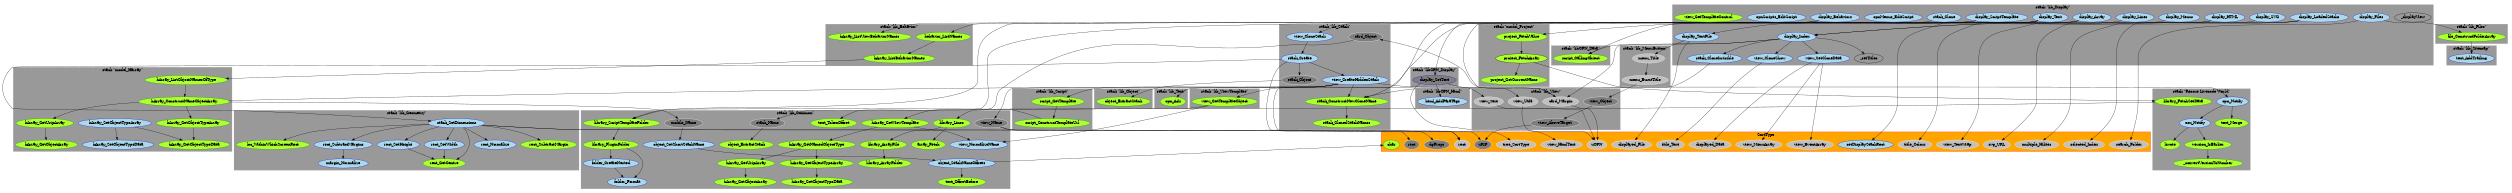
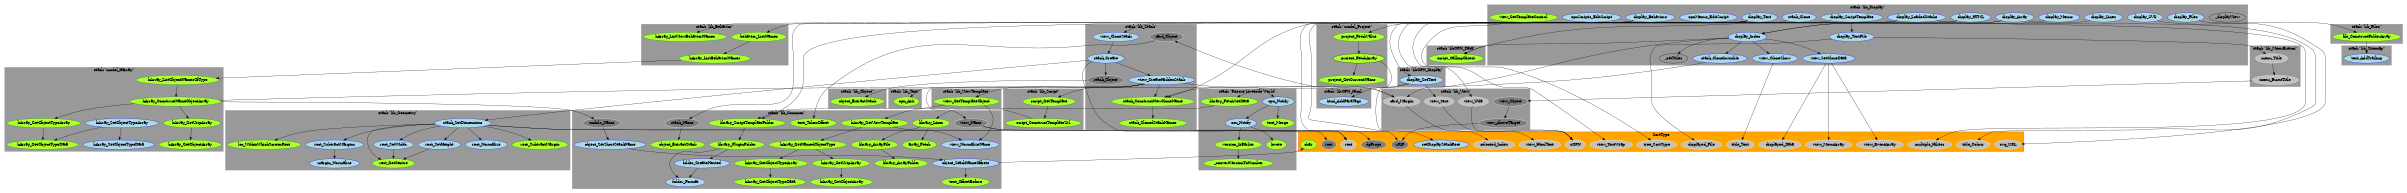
(1434, 80) -> (1421, 80)
(2129, 145) -> none
